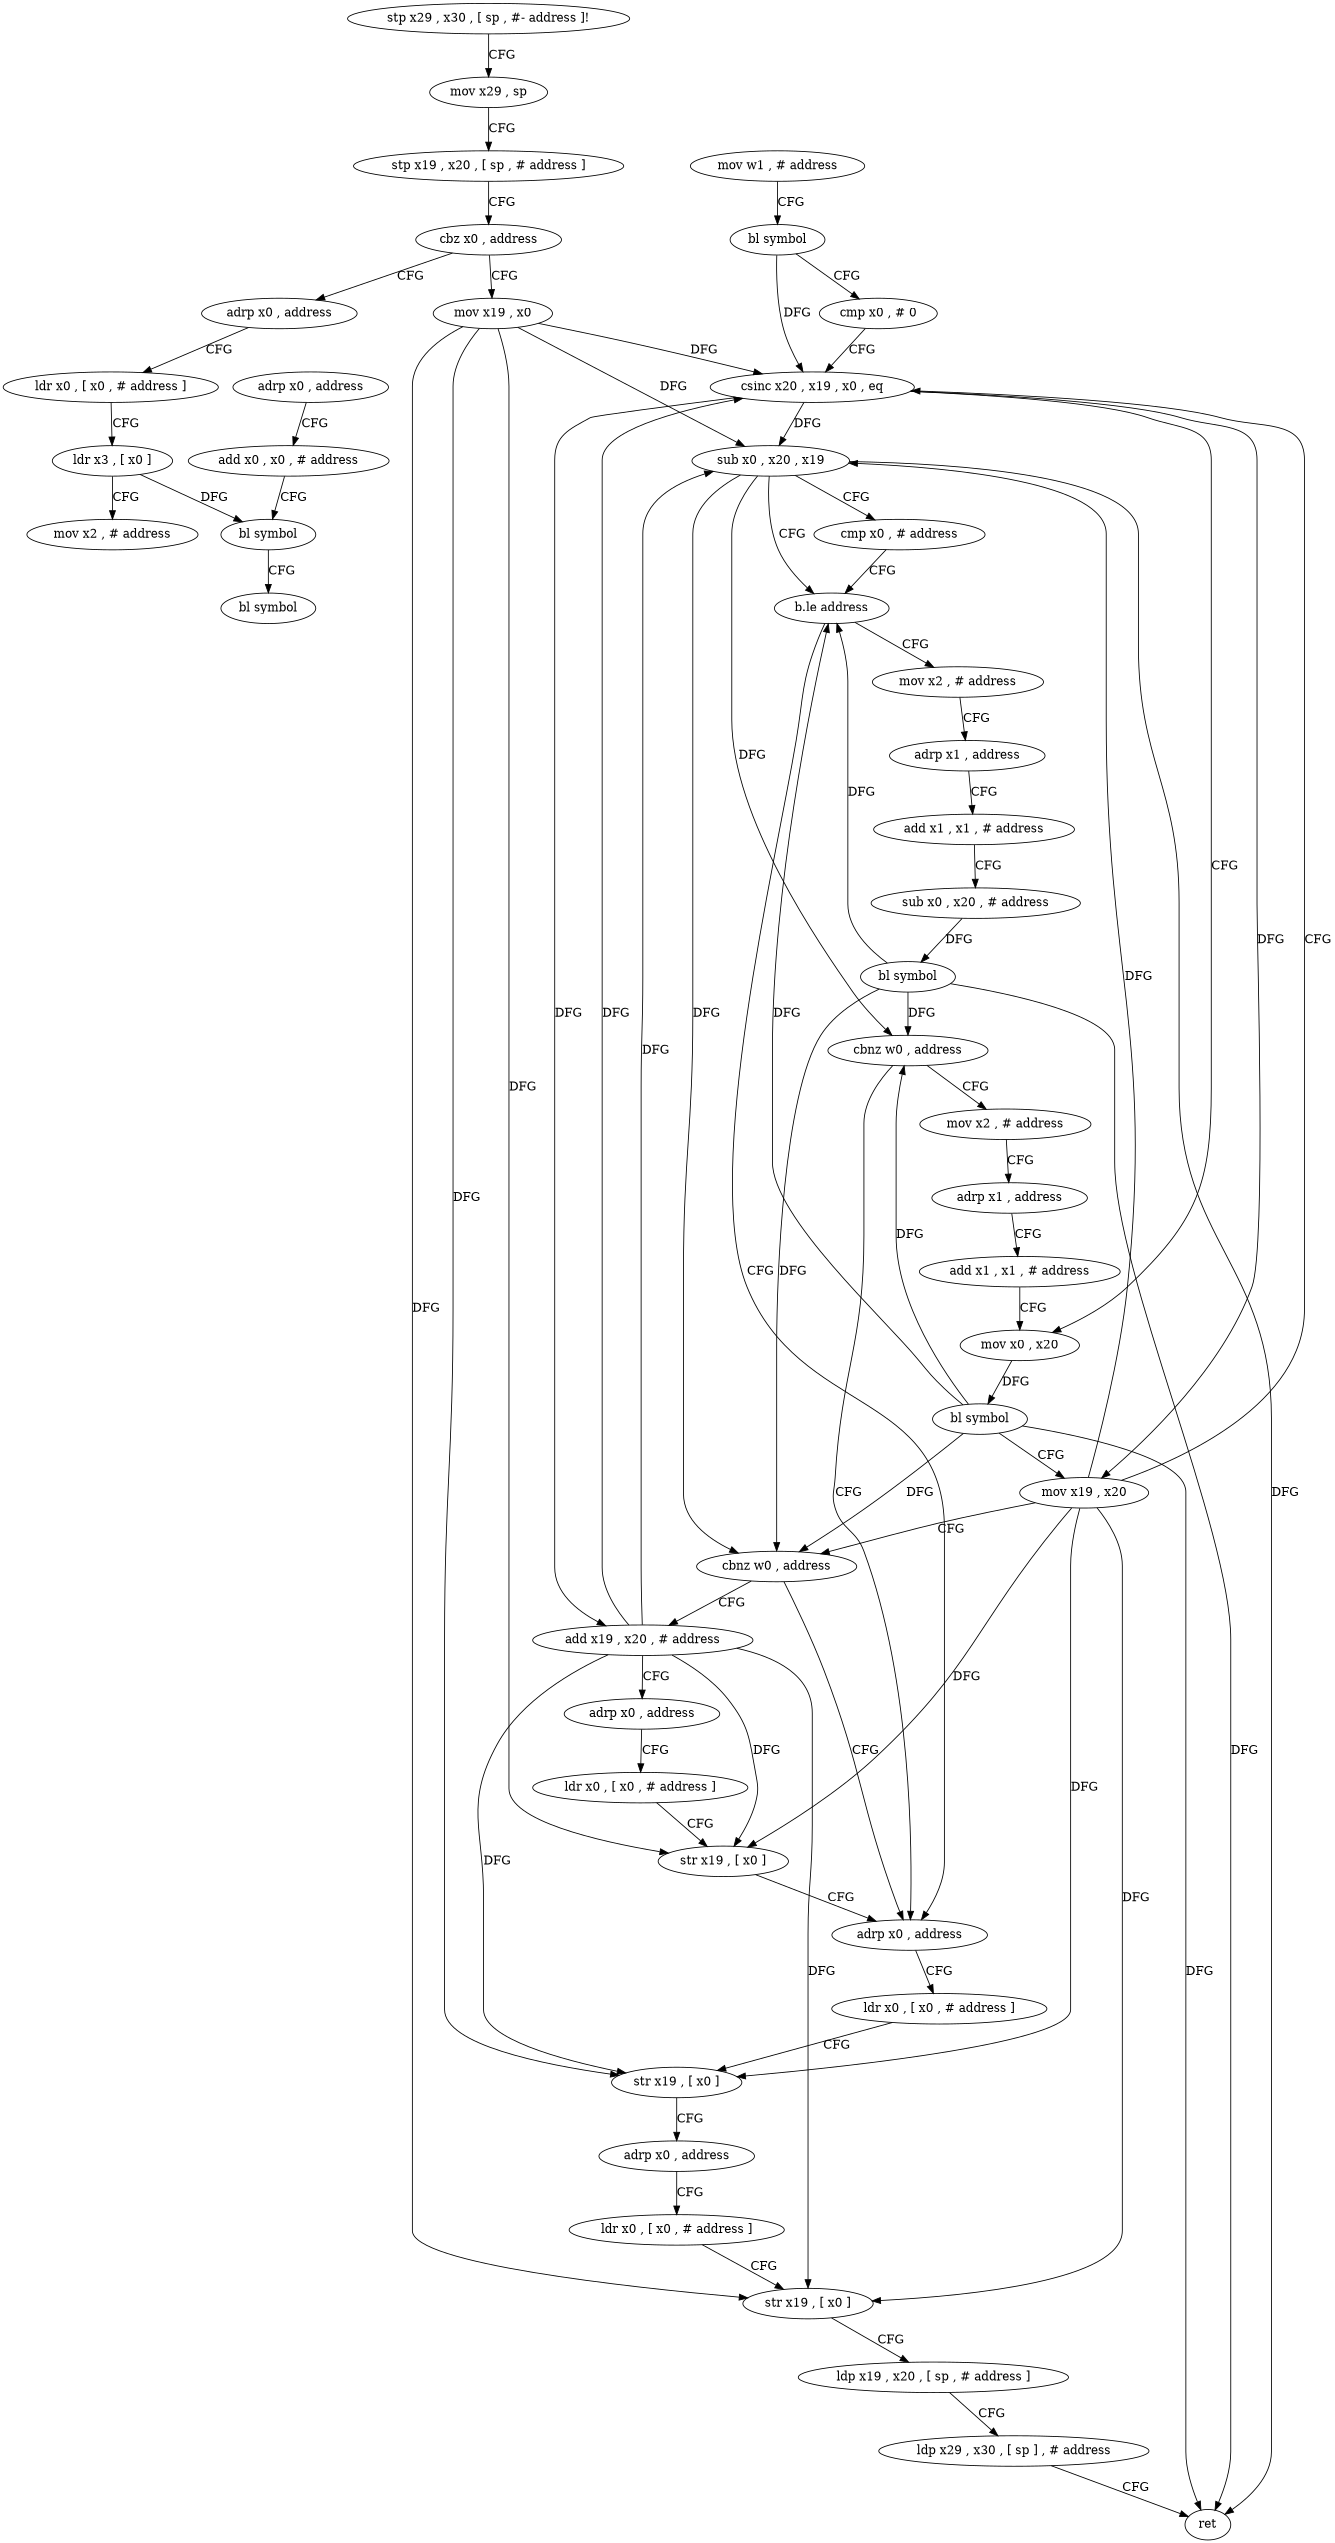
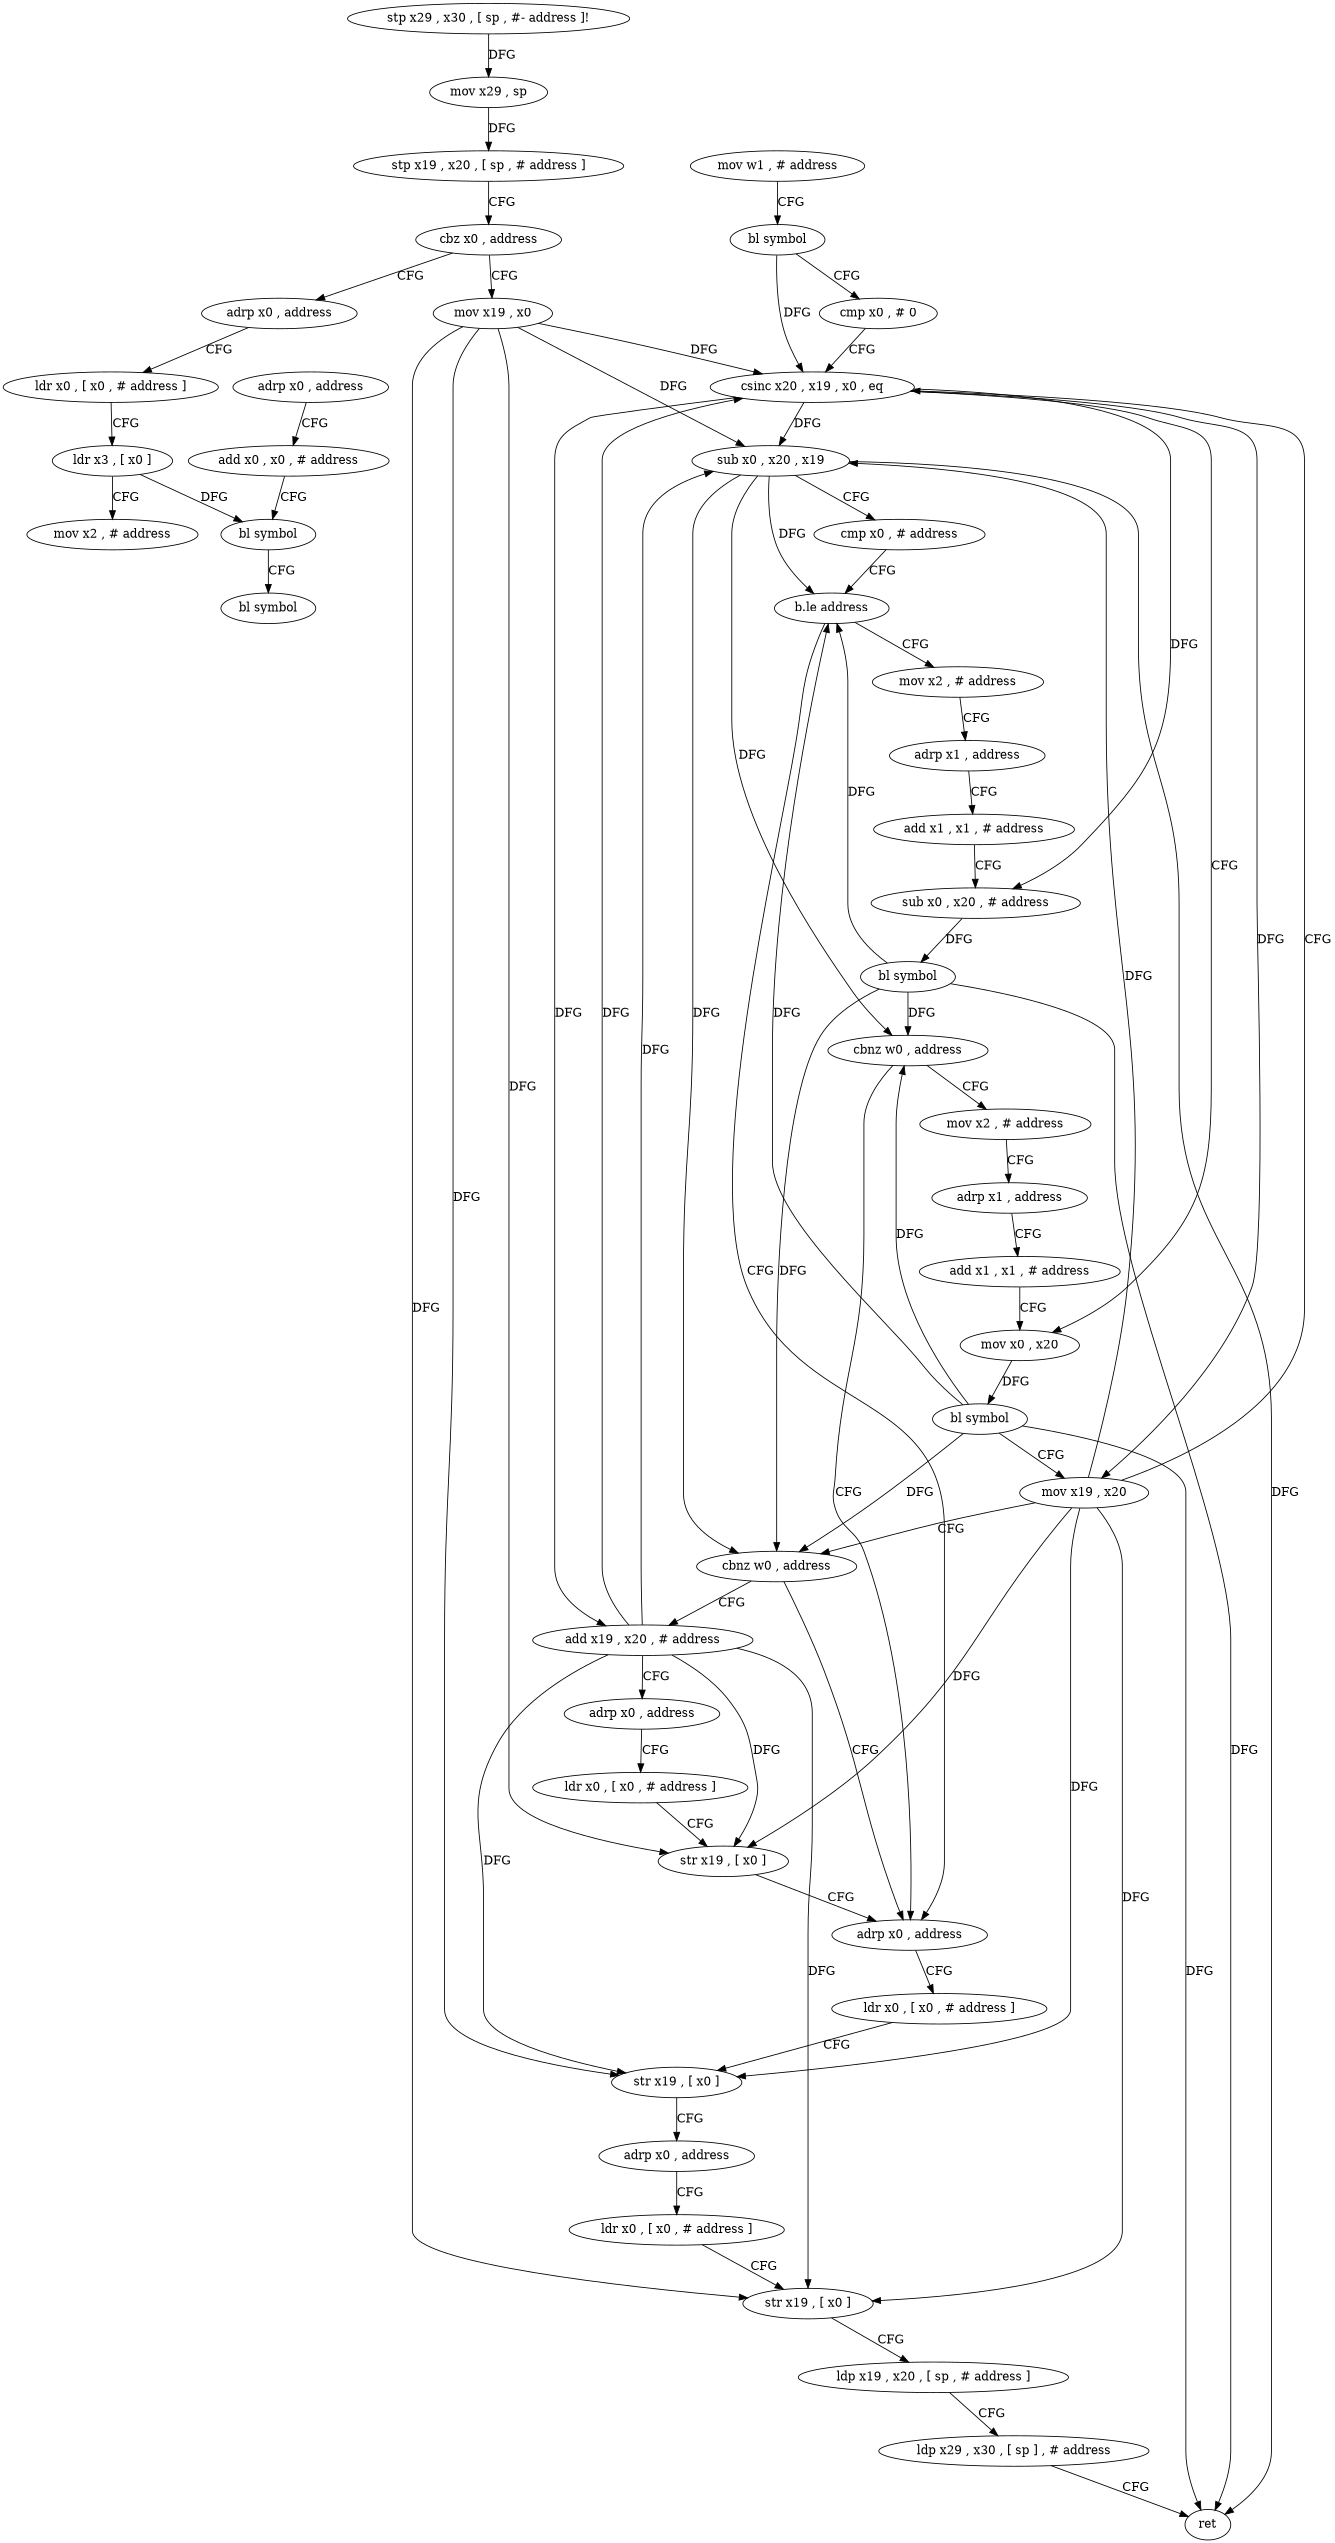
(502, 55) -> (502, 55)
(502, 129) -> (502, 129)
(792, 535) -> (792, 535)
none -> (1171, 563)
